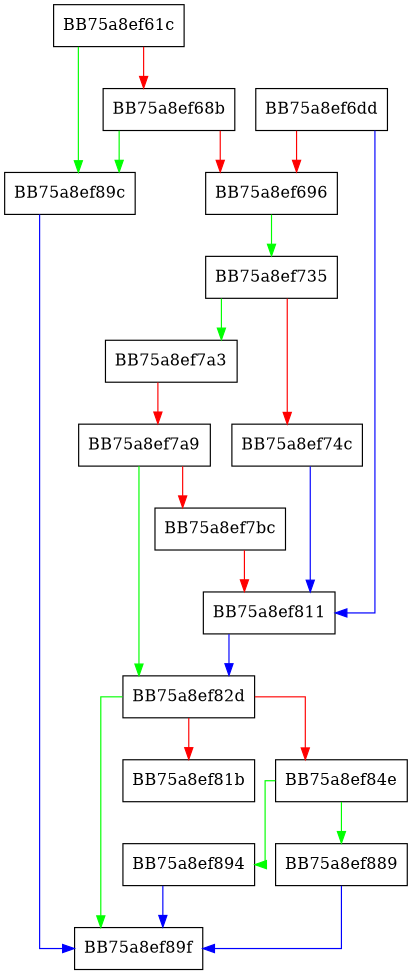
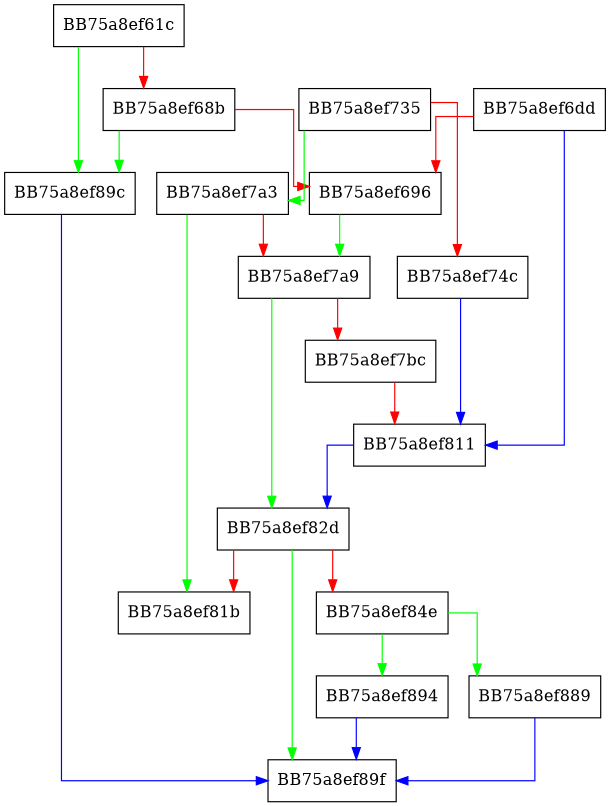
(272, 229) -> (340, 229)
none -> (187, 397)
